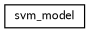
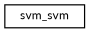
(45, 16) -> (45, 16)
